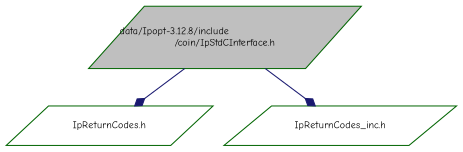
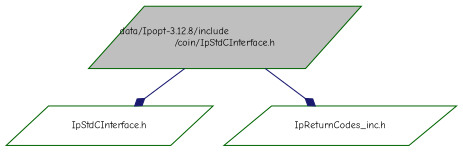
(110, 126) -> (110, 126)
